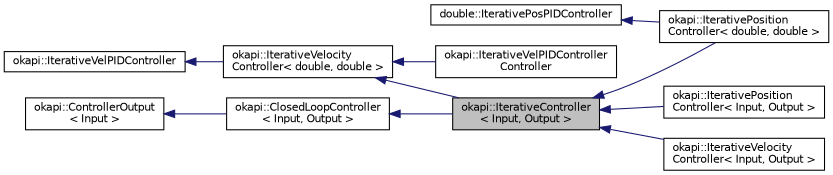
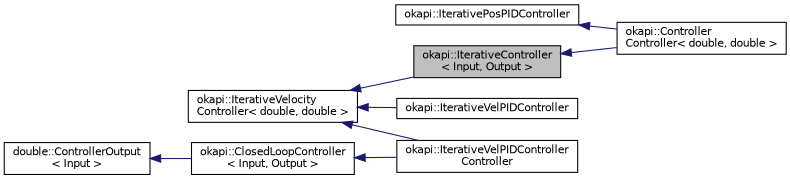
(526, 15) -> (487, 15)
(744, 27) -> (702, 38)
(210, 62) -> (382, 107)
(744, 102) -> none
(95, 114) -> (77, 159)
(426, 114) -> (381, 157)
(744, 154) -> none
